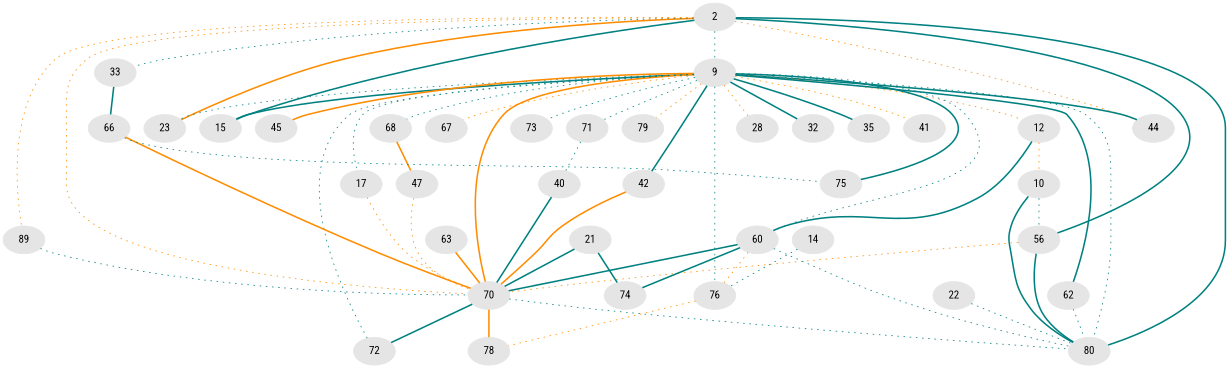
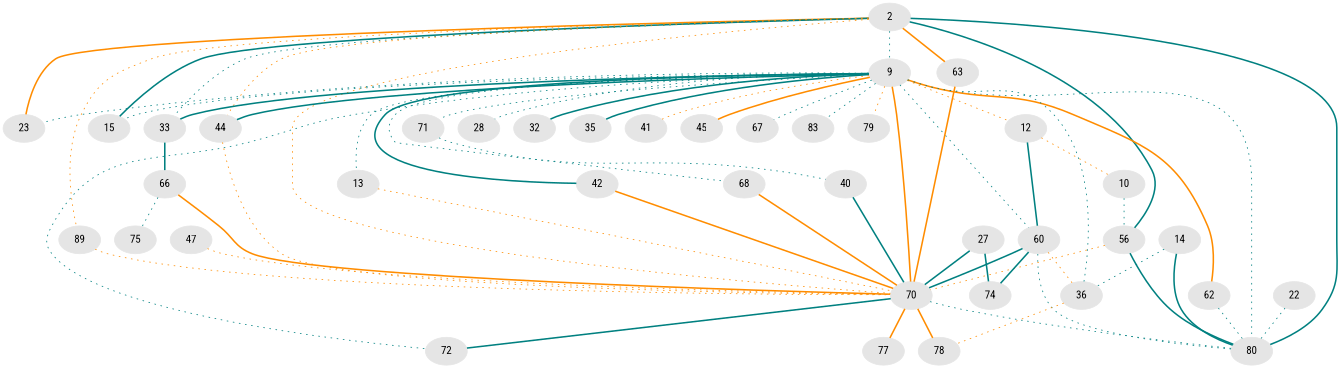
none -> (924, 45)
(578, 92) -> (822, 99)
(372, 96) -> (495, 81)
(736, 101) -> (680, 83)
(1001, 101) -> (1104, 128)
(943, 108) -> (523, 83)
(531, 128) -> (813, 128)
(404, 156) -> (828, 240)
(361, 184) -> (358, 184)
(590, 240) -> (983, 240)
(1016, 279) -> (1183, 312)
none -> (520, 284)
(253, 285) -> (491, 288)
(715, 296) -> (1082, 296)
none -> (883, 351)
